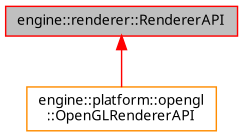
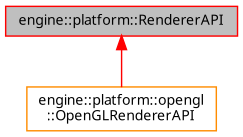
(122, 21) -> (122, 21)
